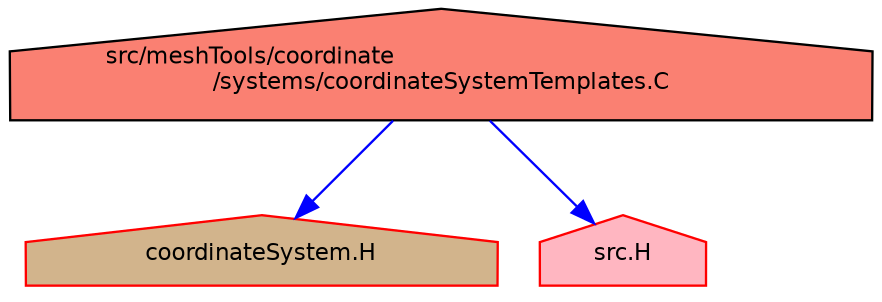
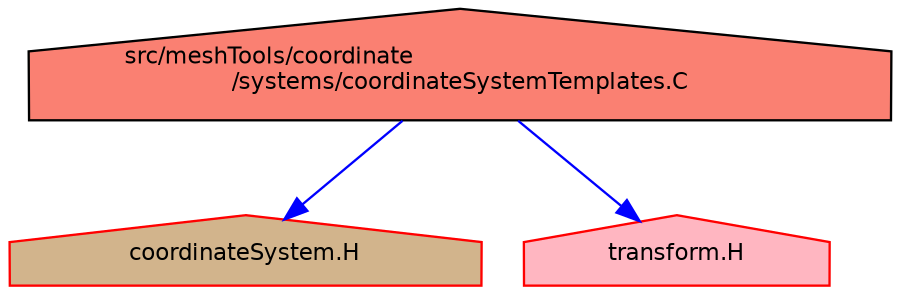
(623, 254) -> (677, 254)
